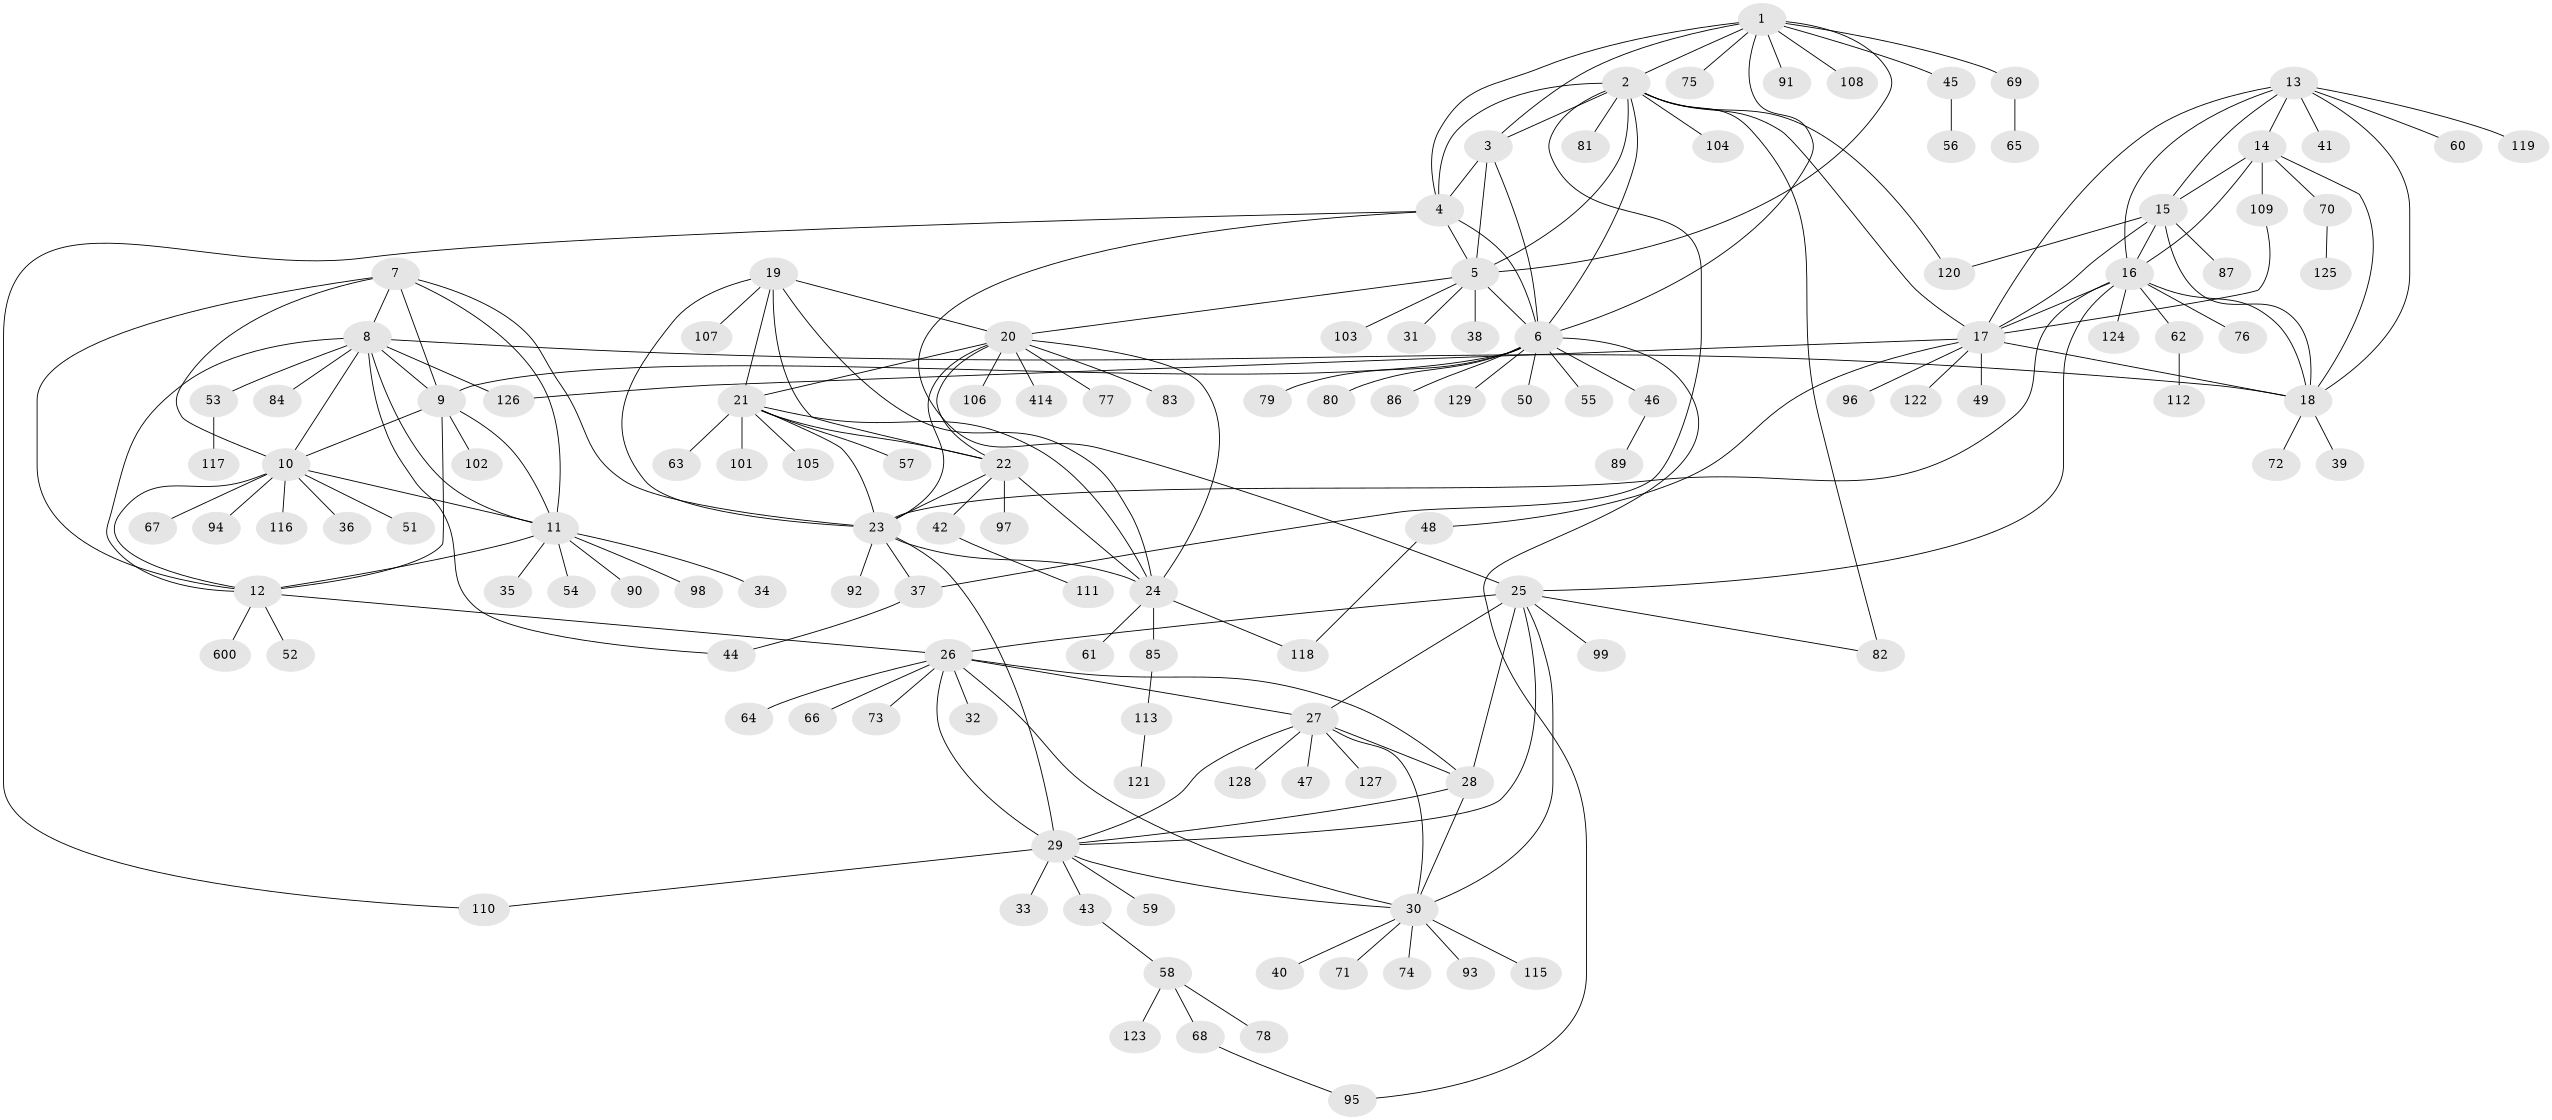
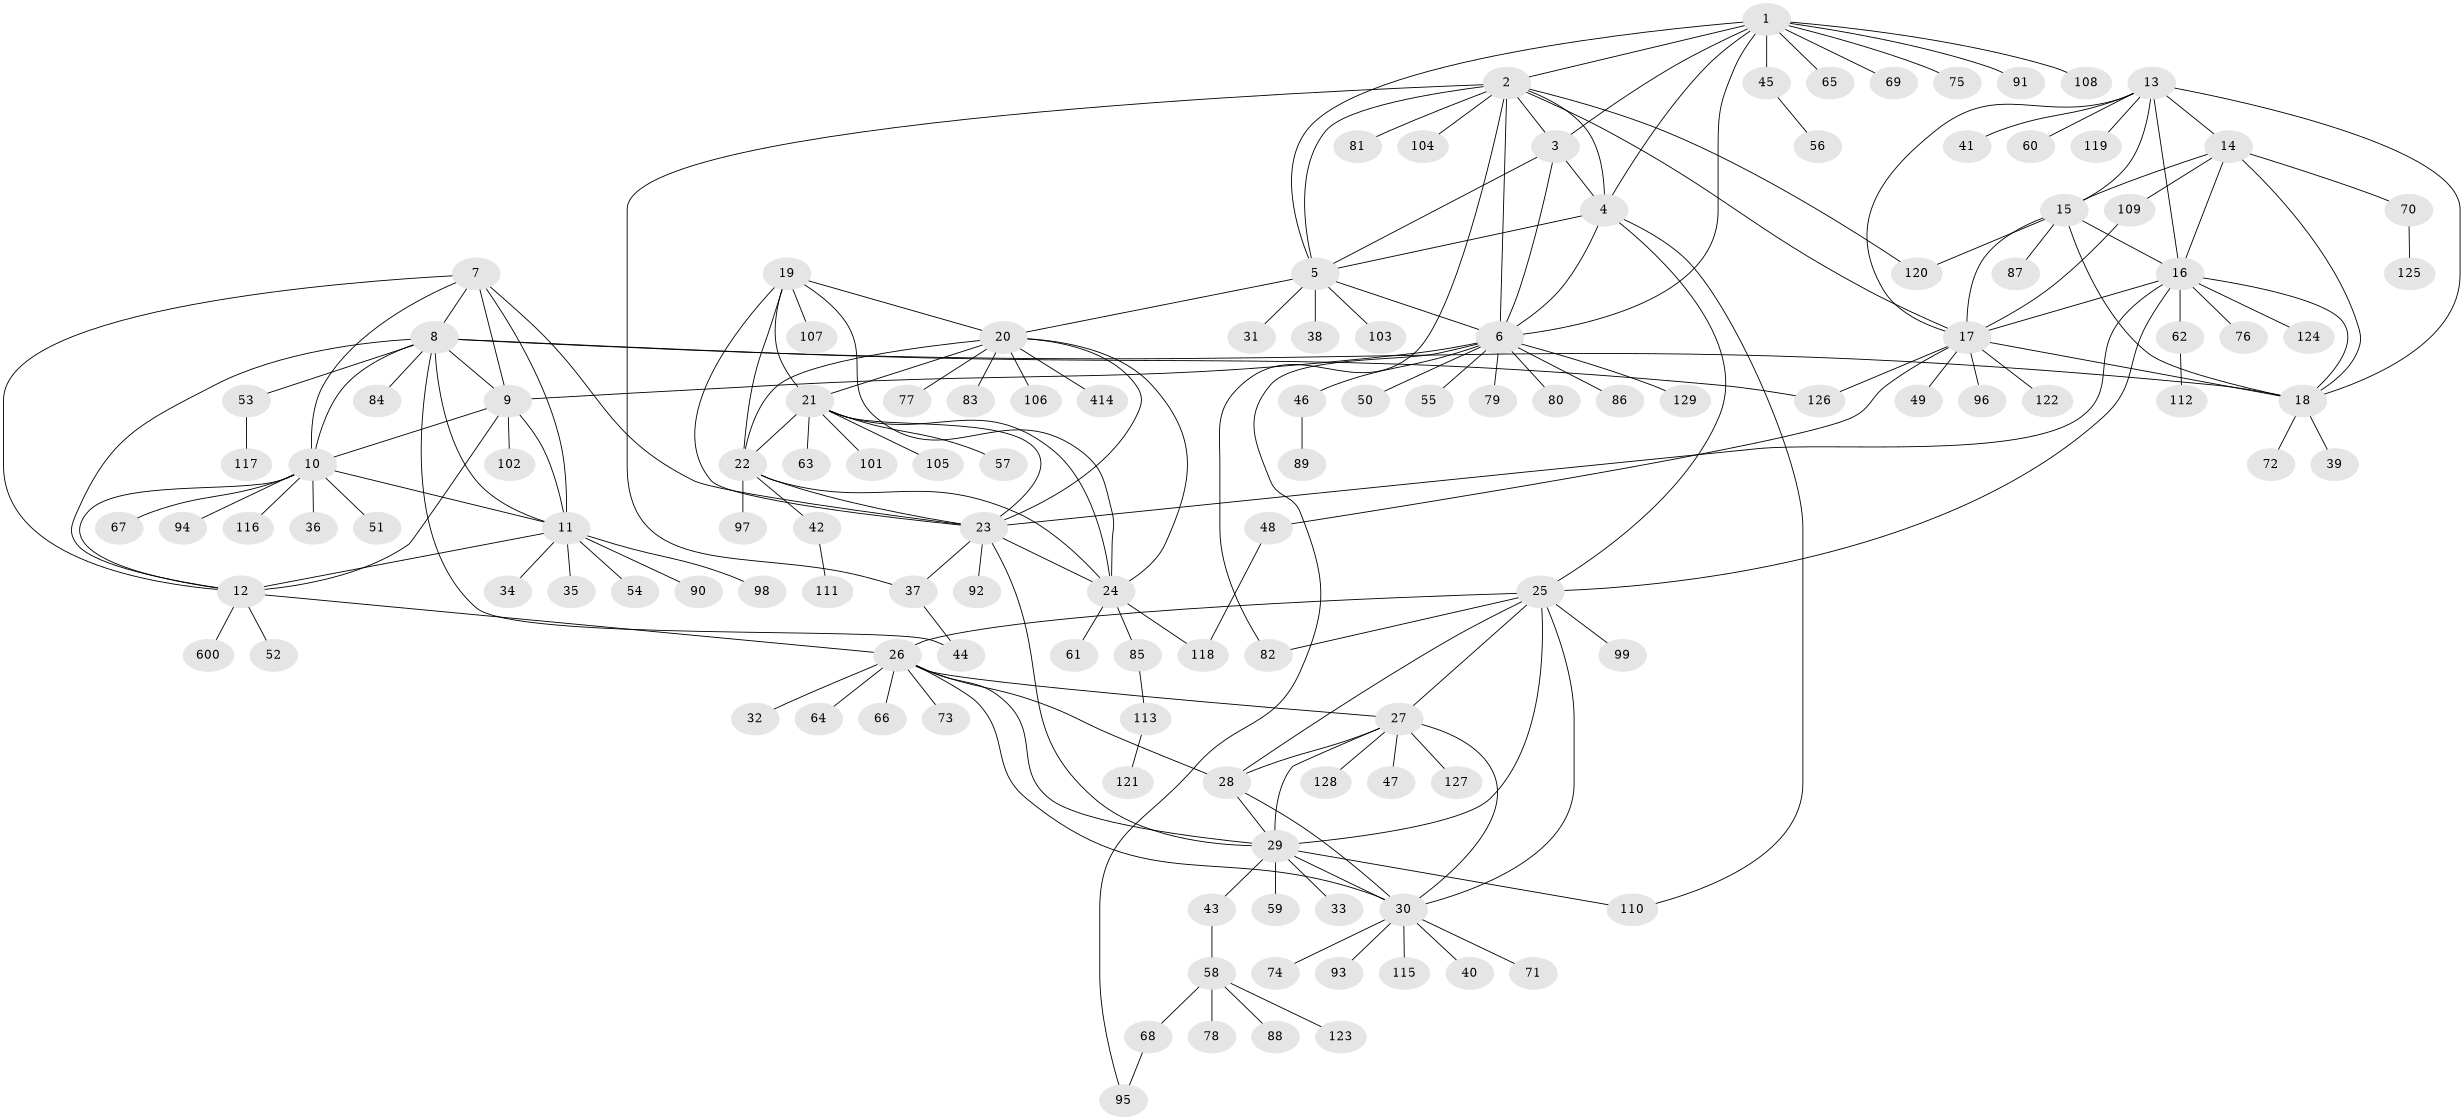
(2015, 115) -> (1798, 51)
none -> (1276, 1037)
